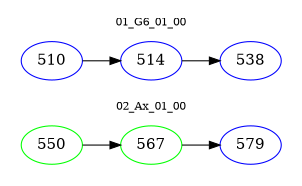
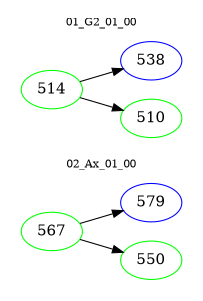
(151, 23) -> (102, 23)
(52, 61) -> (151, 118)
(96, 61) -> (96, 102)
(151, 61) -> (52, 90)
(96, 145) -> (96, 244)
